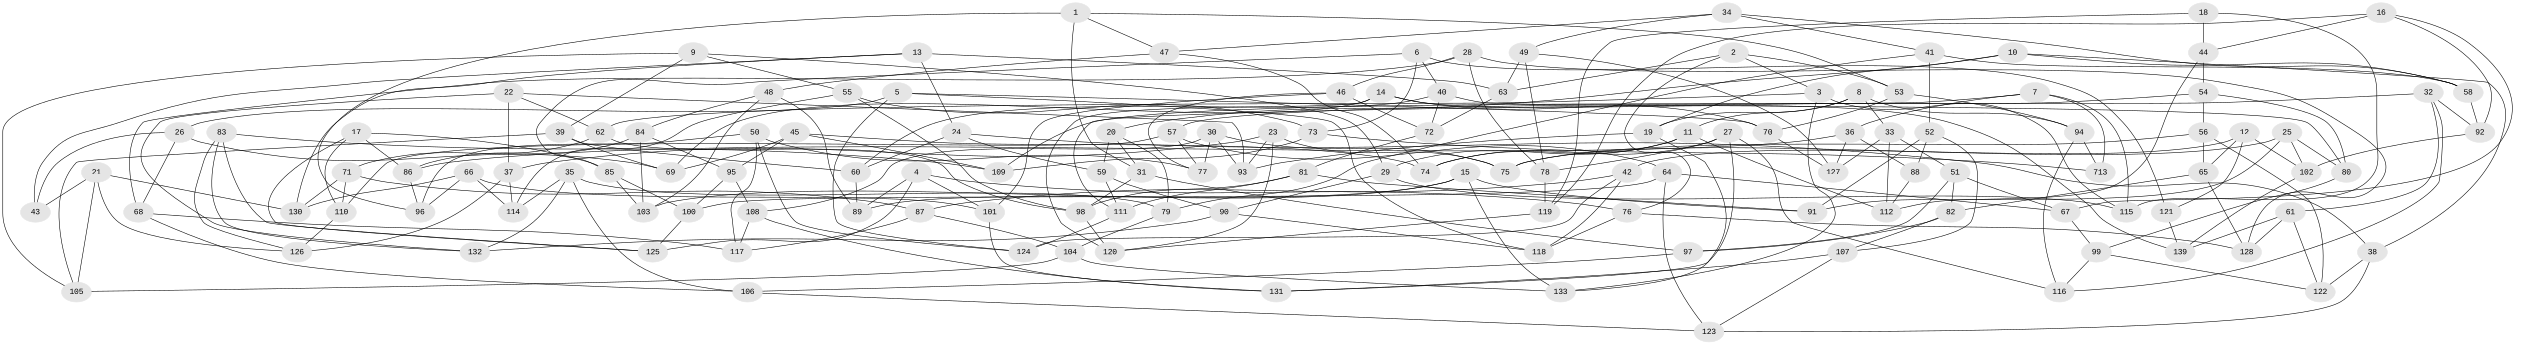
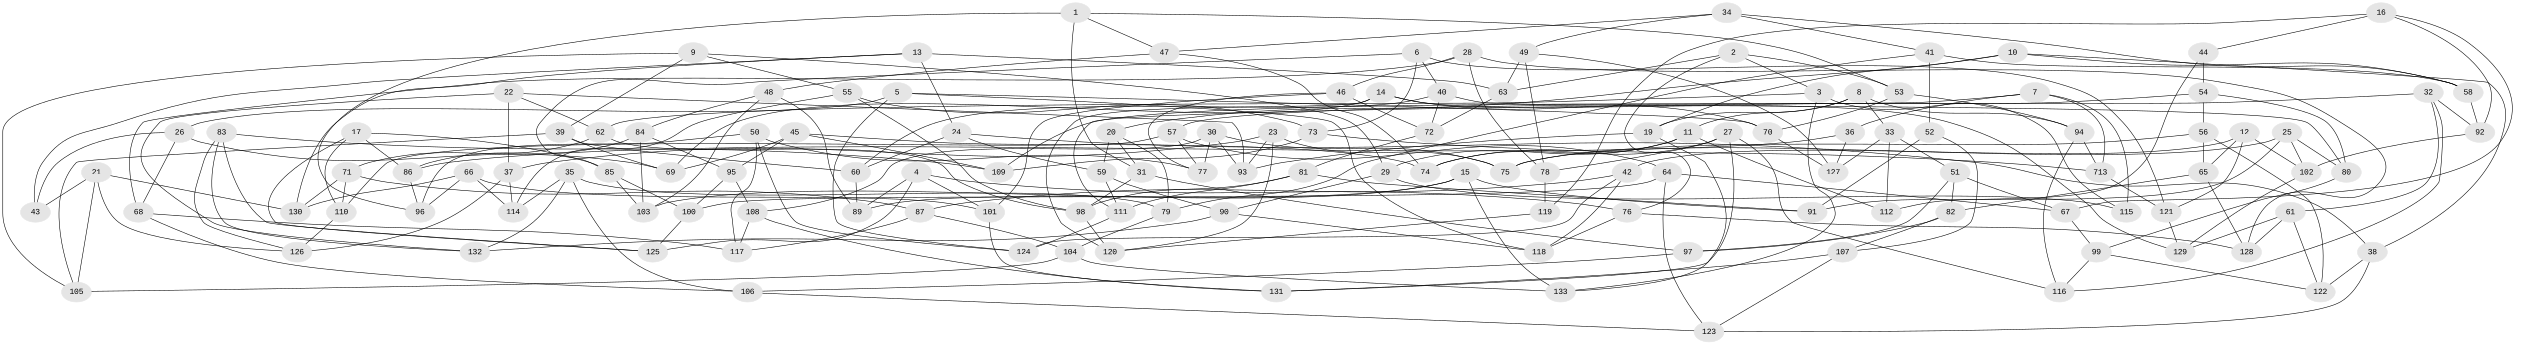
(2203, 13) -> none
(1915, 172) -> none
none -> (2133, 192)
(2180, 252) -> (2180, 252)
